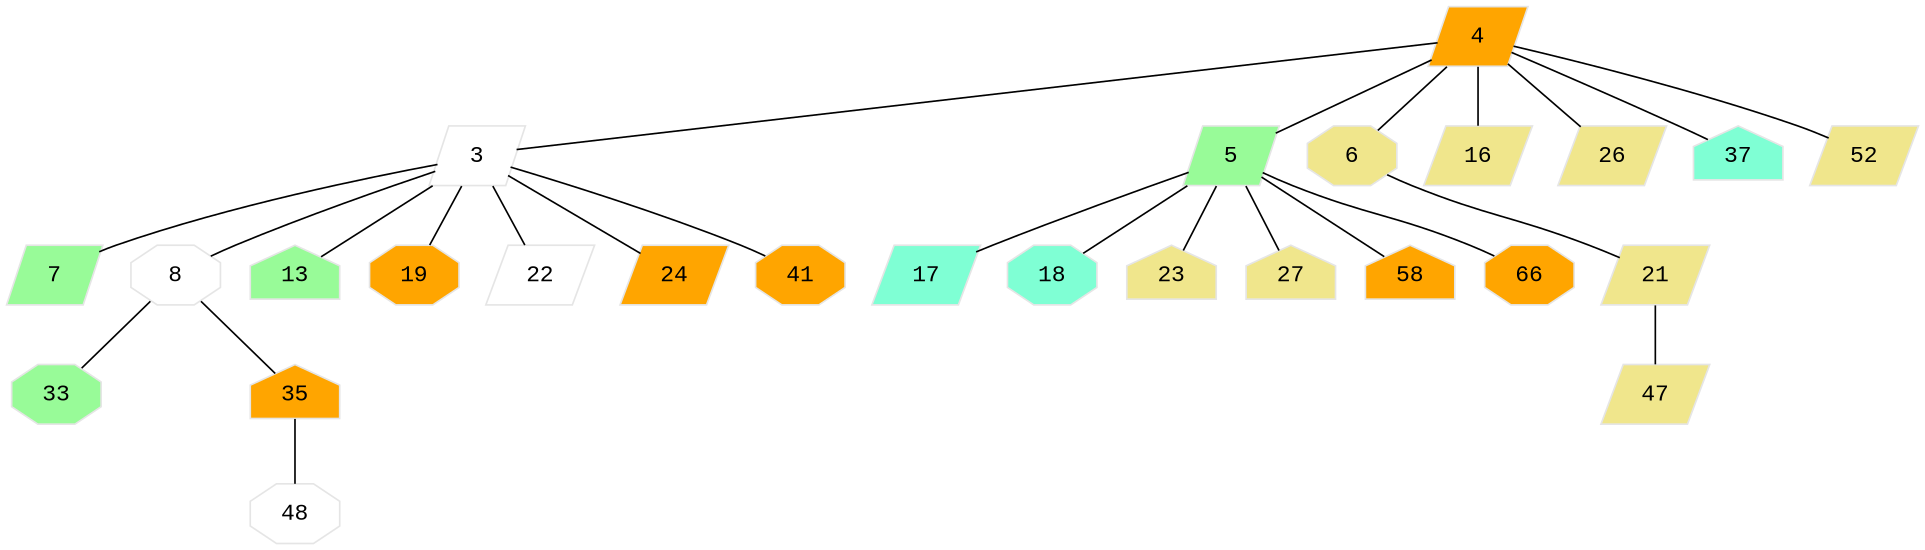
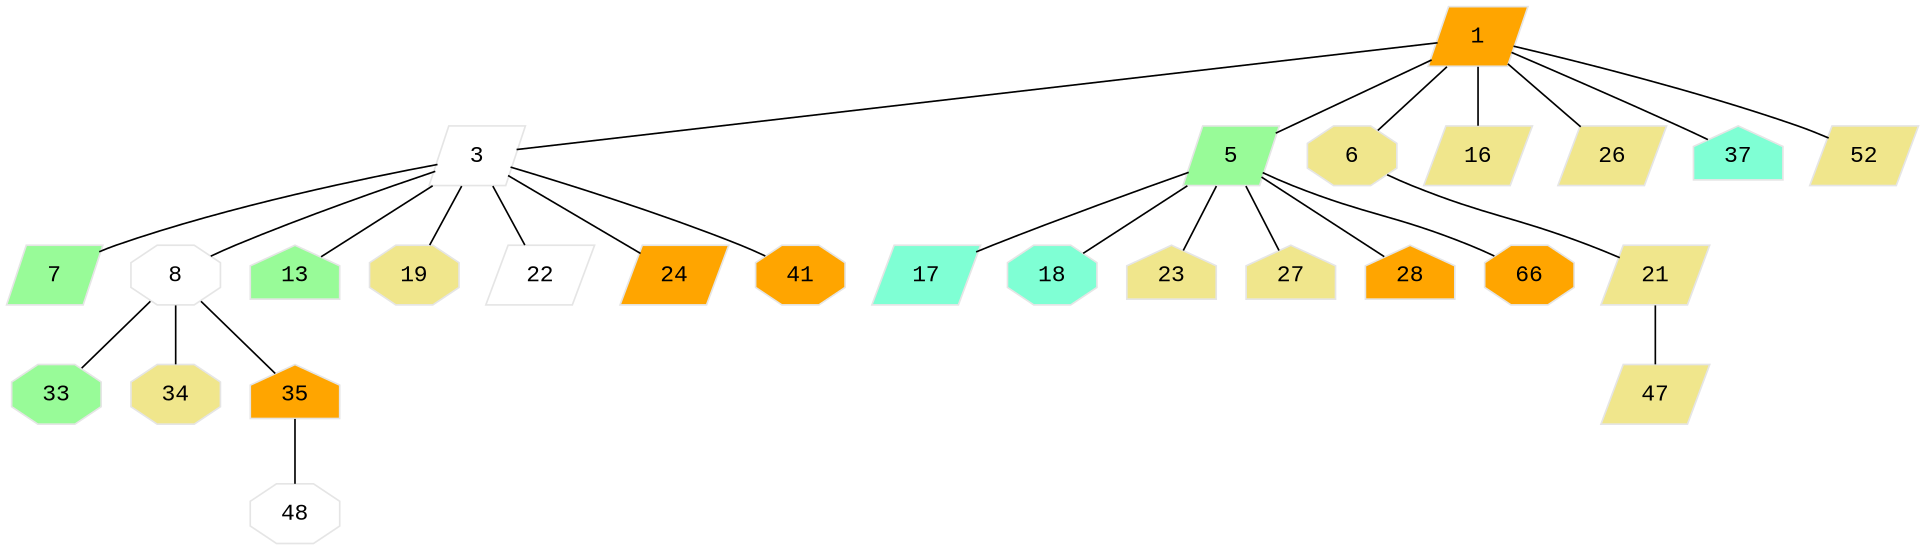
(1478, 36) -> (1478, 36)
(414, 275) -> (414, 275)
(1410, 275) -> (1410, 275)
none -> (176, 394)
